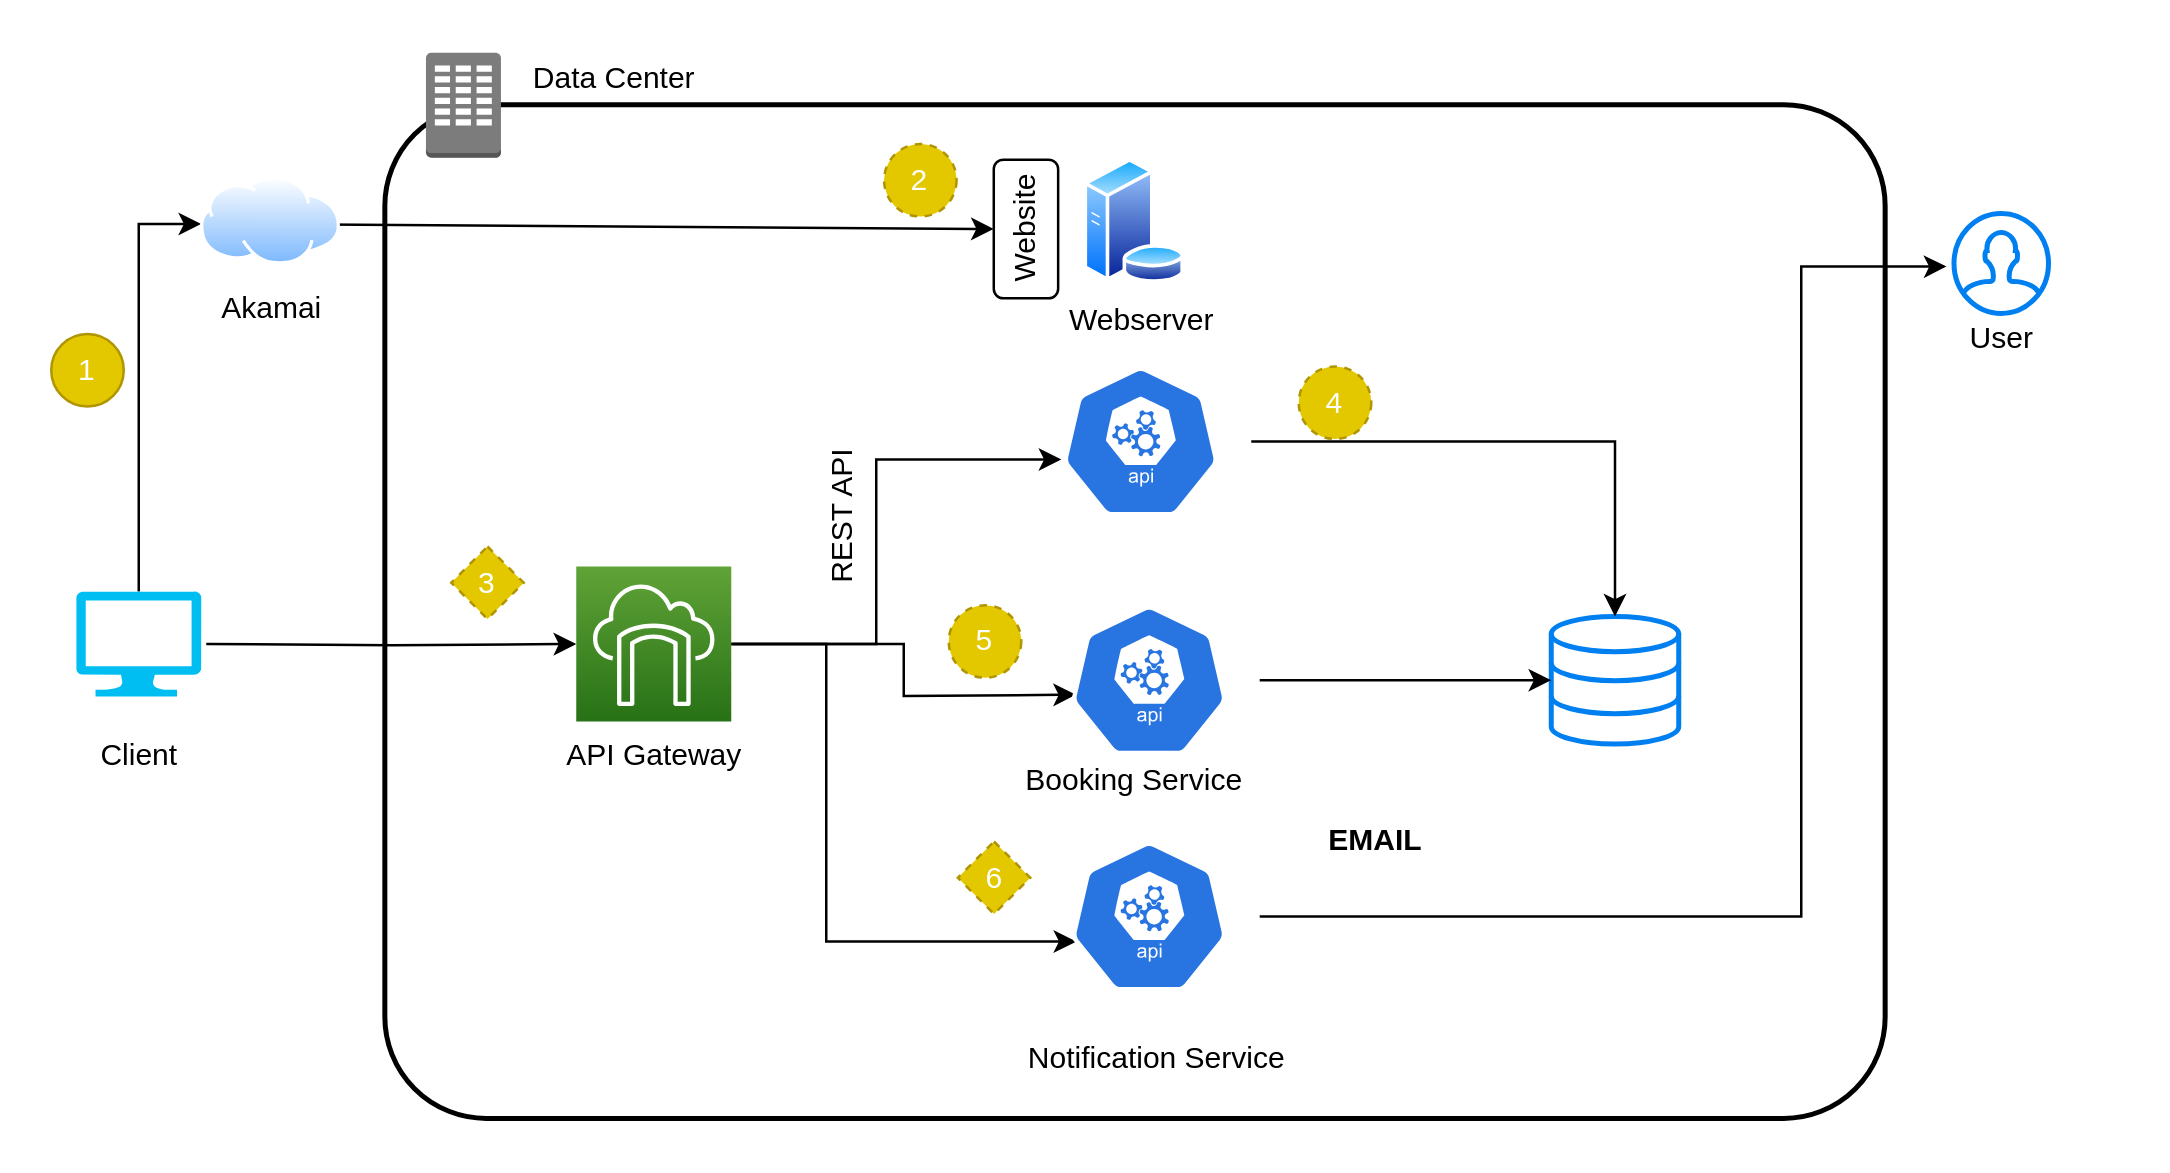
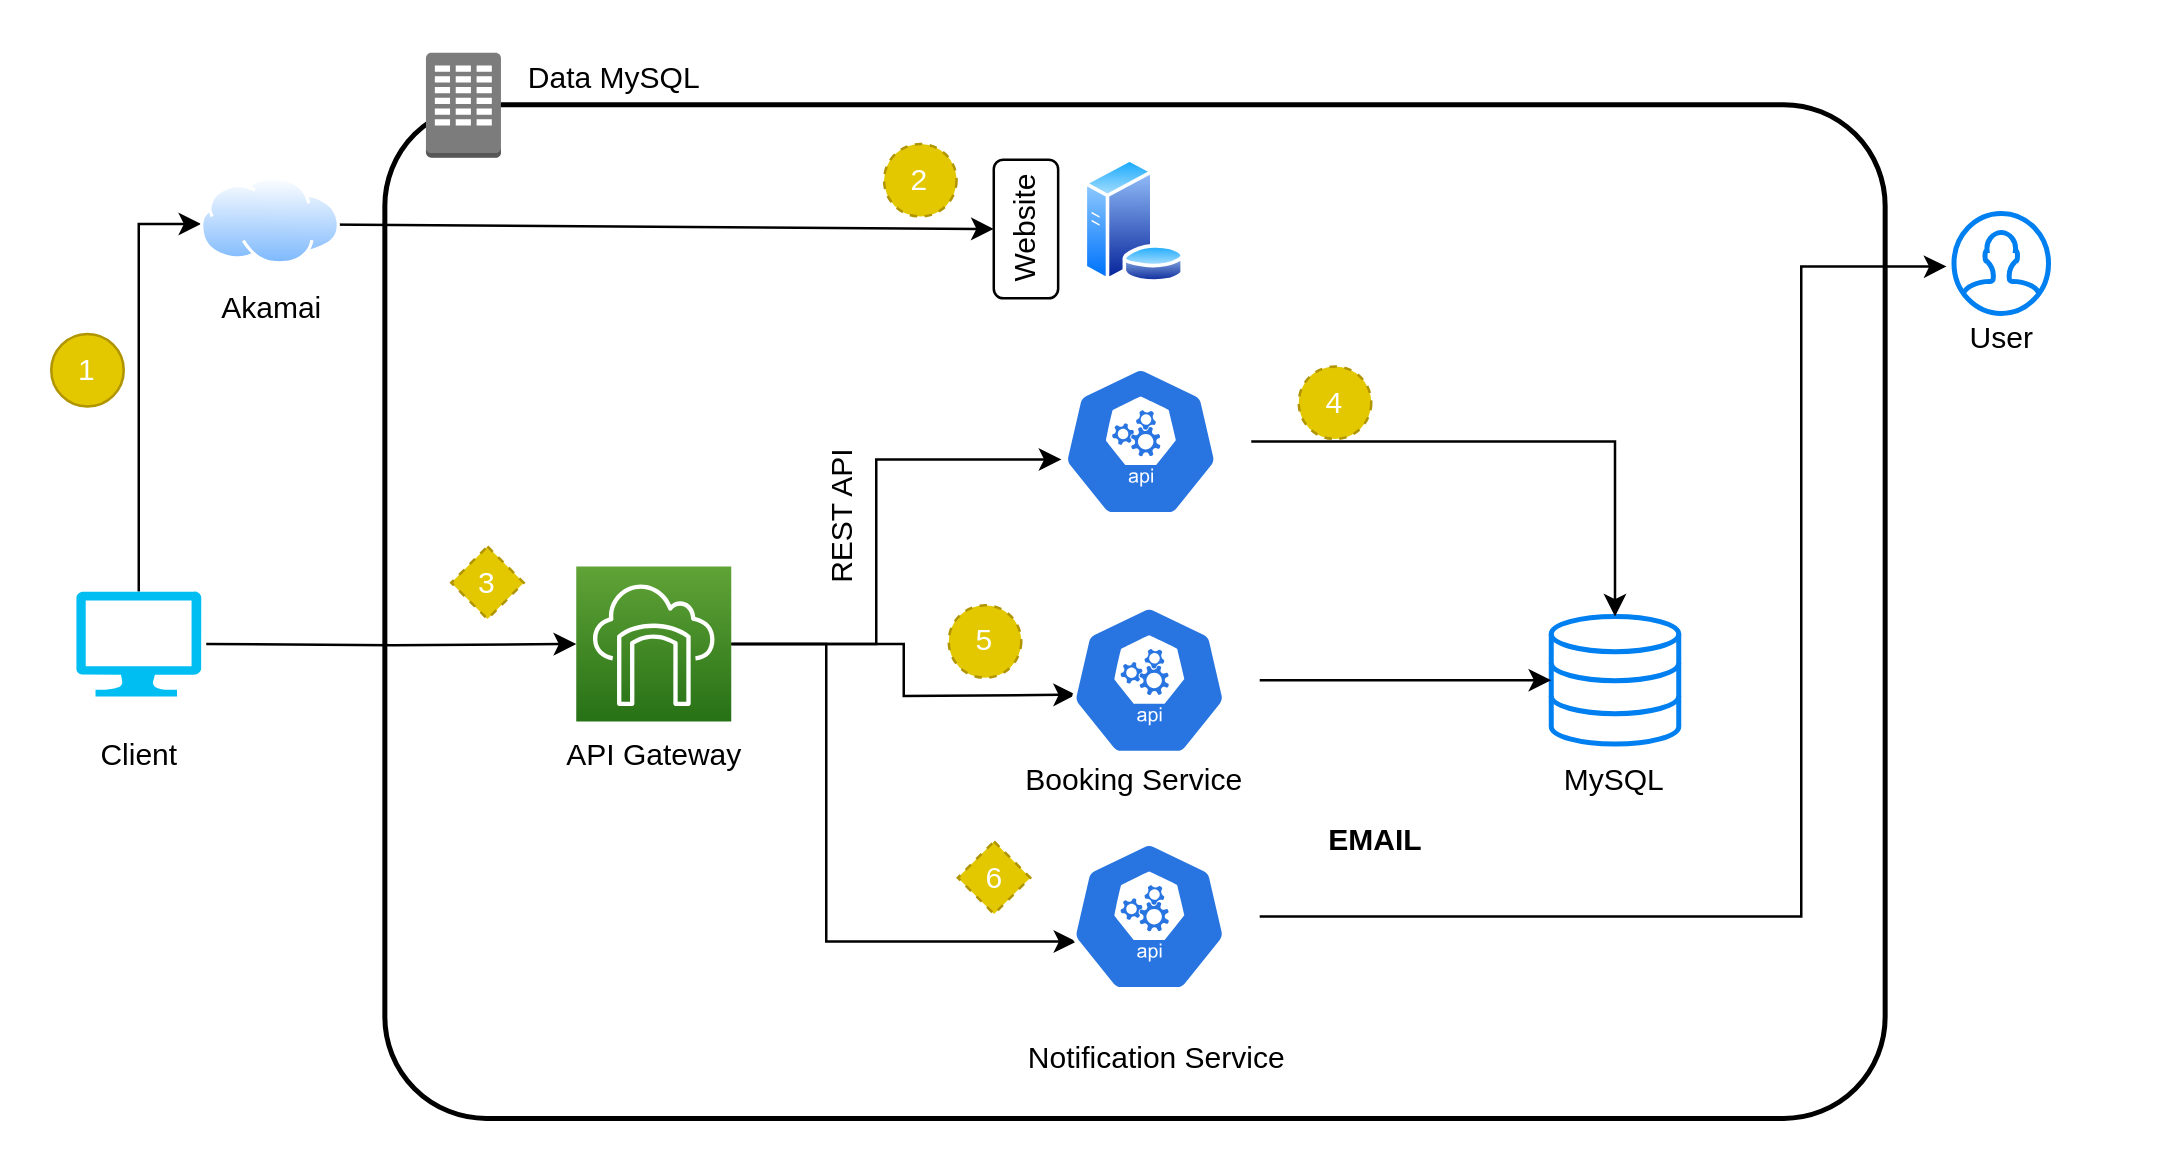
(615, 79) -> (615, 79)
(1141, 320) -> none
none -> (1615, 780)
